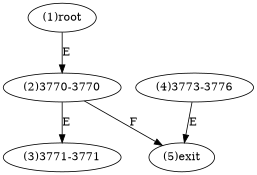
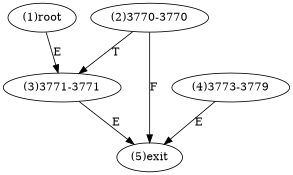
(62, 49) -> (51, 49)
(195, 88) -> (231, 88)
none -> (103, 120)
(67, 122) -> (116, 53)
